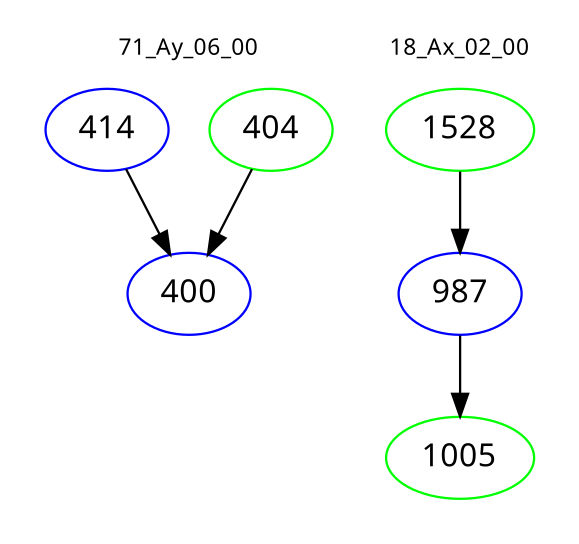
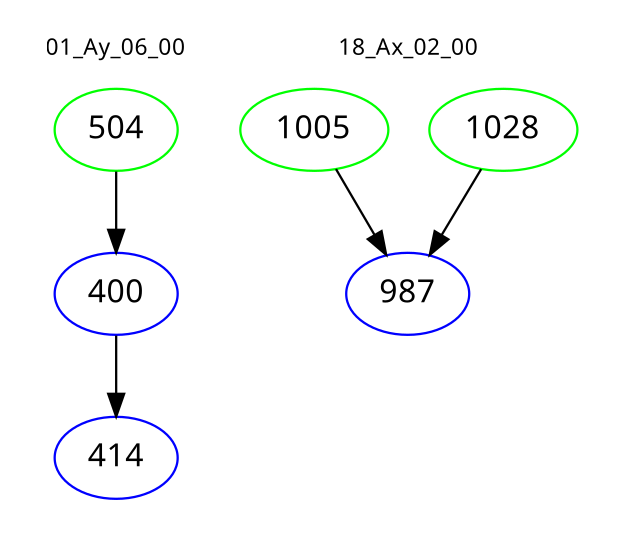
(189, 49) -> (116, 49)
(271, 130) -> (116, 130)
(460, 130) -> (503, 130)
(143, 202) -> (116, 365)
(460, 365) -> (355, 202)
